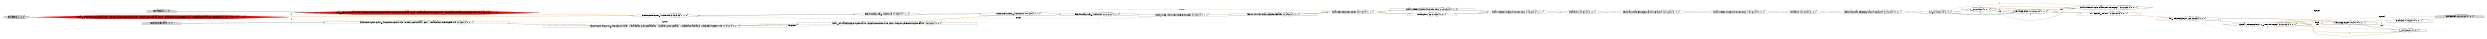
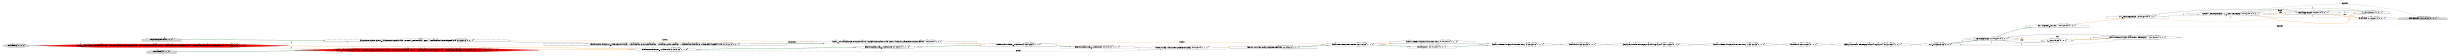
(1961, 11) -> (2003, 44)
